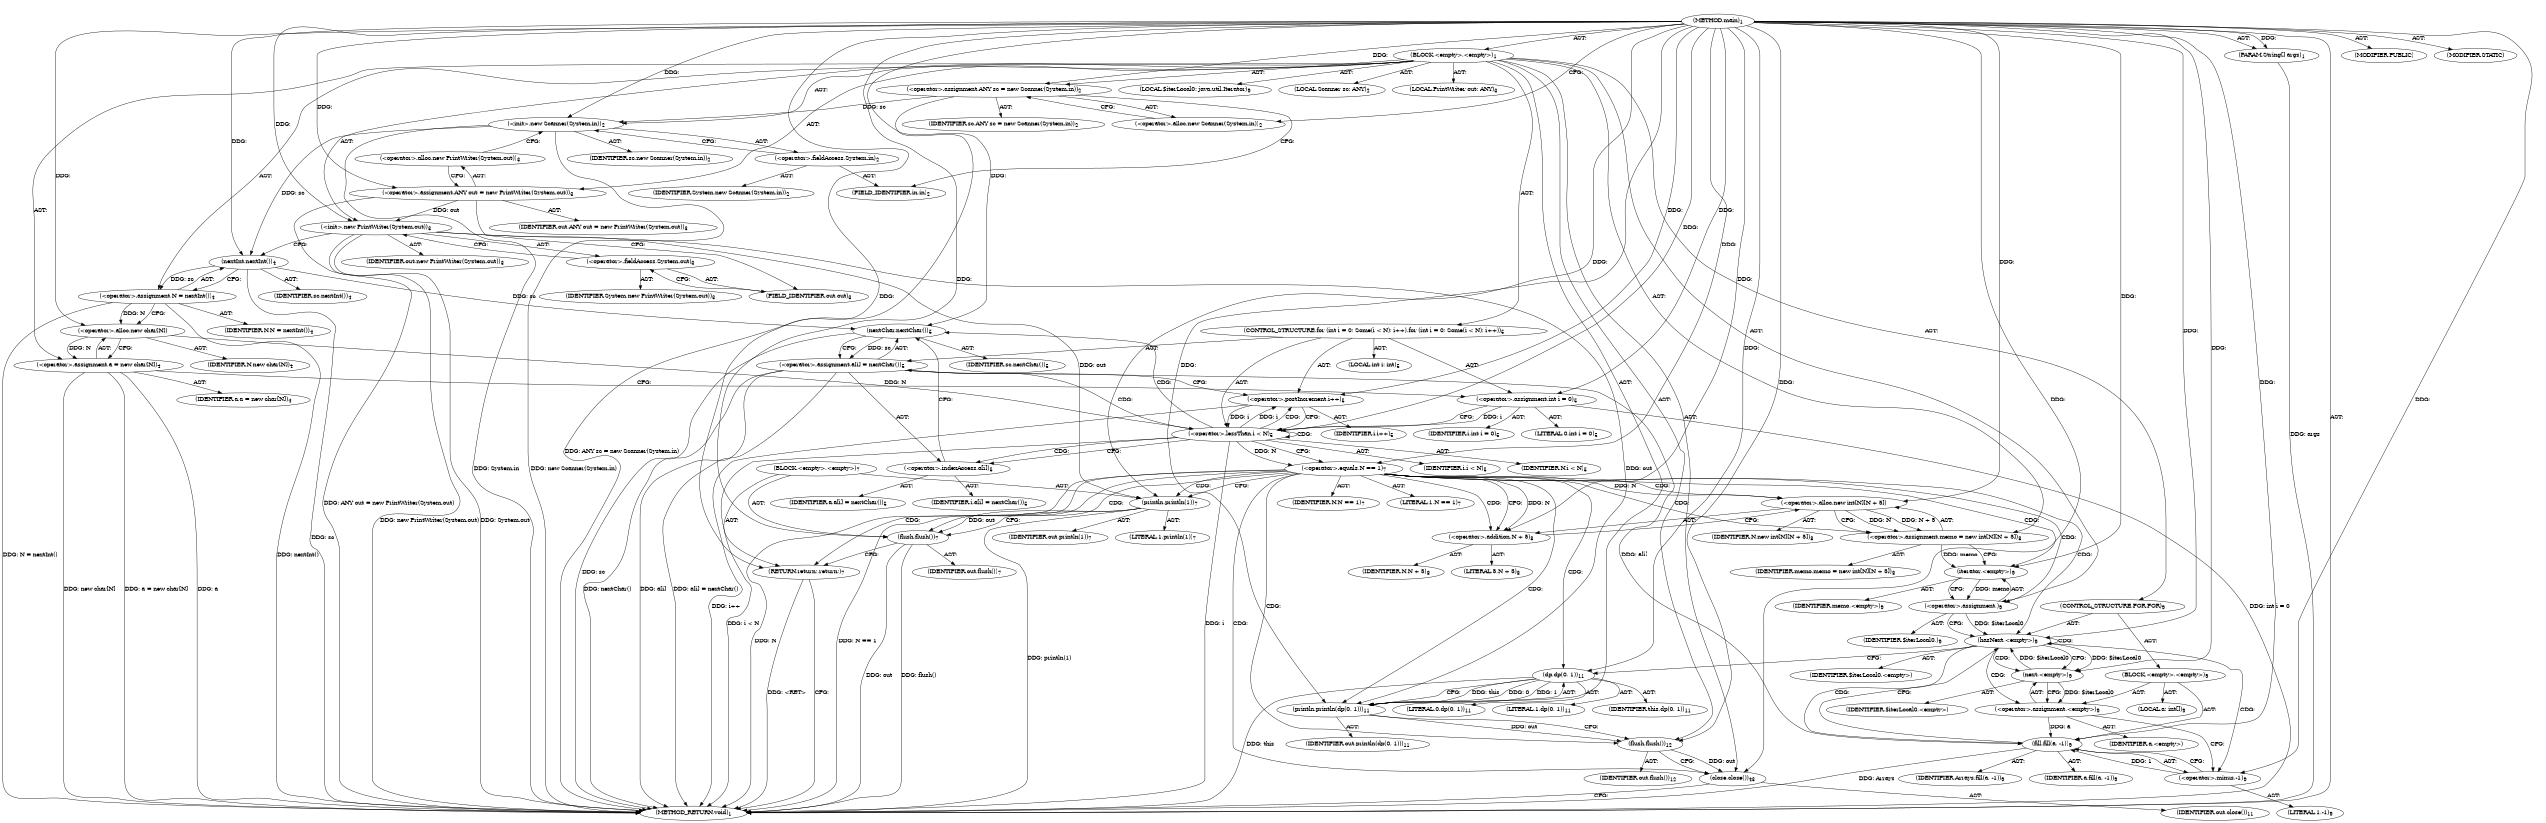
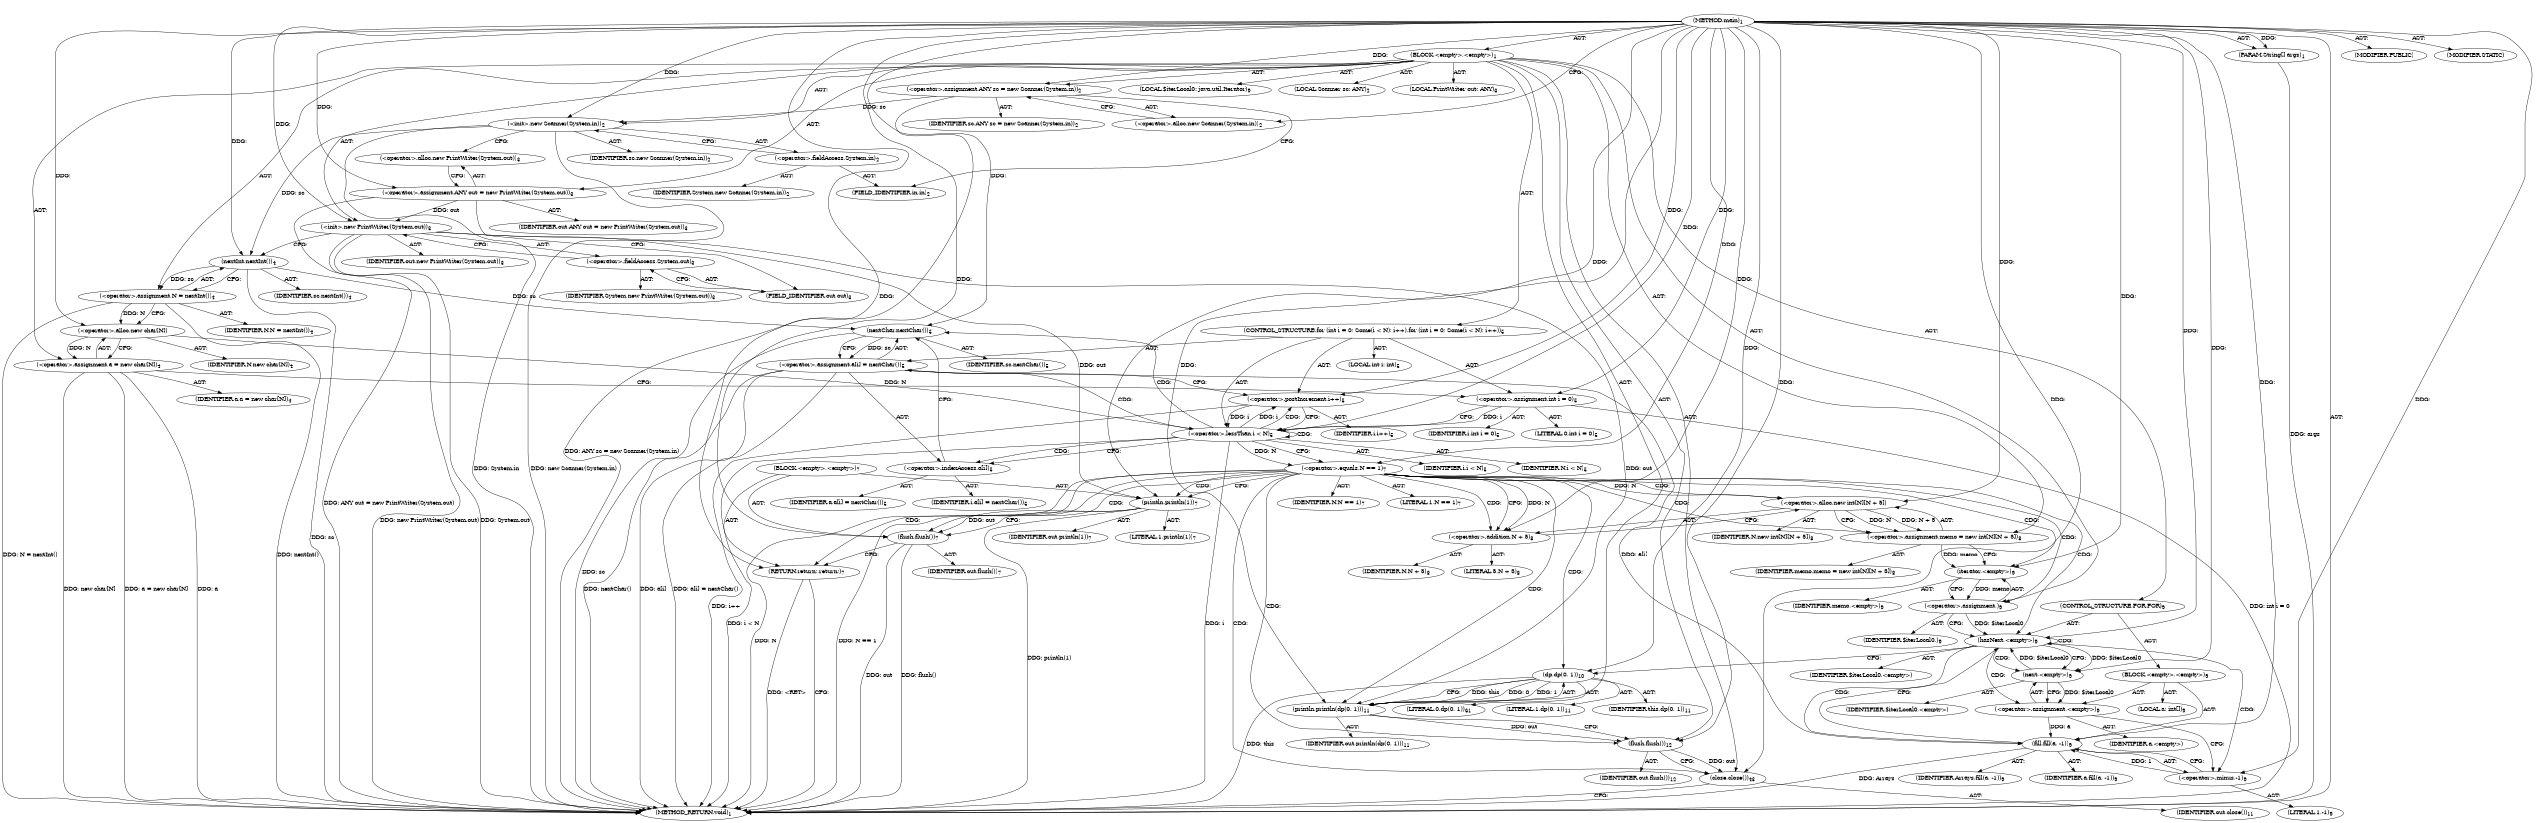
(512, 144) -> (495, 139)
(1581, 675) -> (1581, 675)
(1468, 709) -> (1468, 709)
